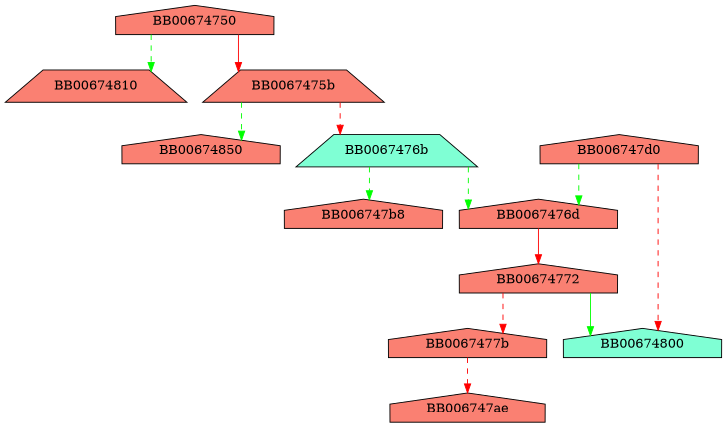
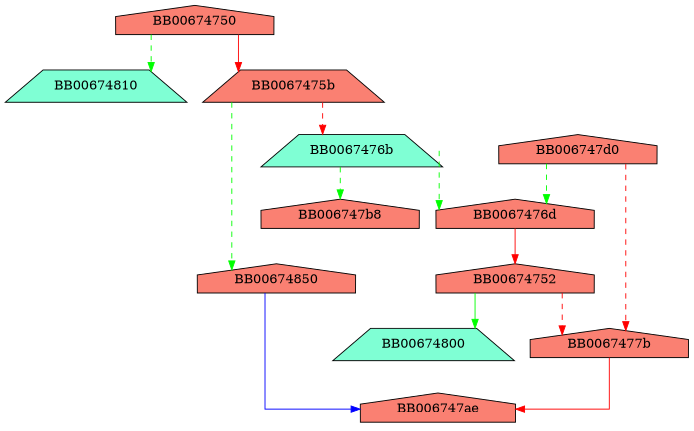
(96, 86) -> (96, 86)
(658, 243) -> (626, 243)
(538, 280) -> (515, 280)
(643, 345) -> (424, 345)
(468, 371) -> (593, 409)
none -> (265, 394)
